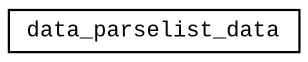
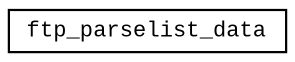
(154, 31) -> (148, 31)
